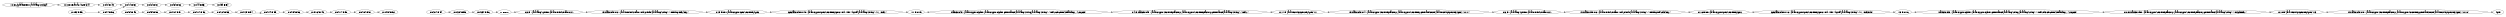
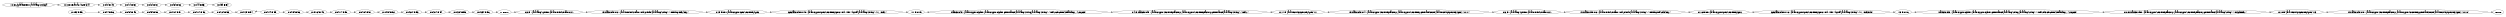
(119, 9) -> (119, 12)
none -> (412, 12)
(2498, 12) -> (2498, 12)
(258, 13) -> (259, 11)
